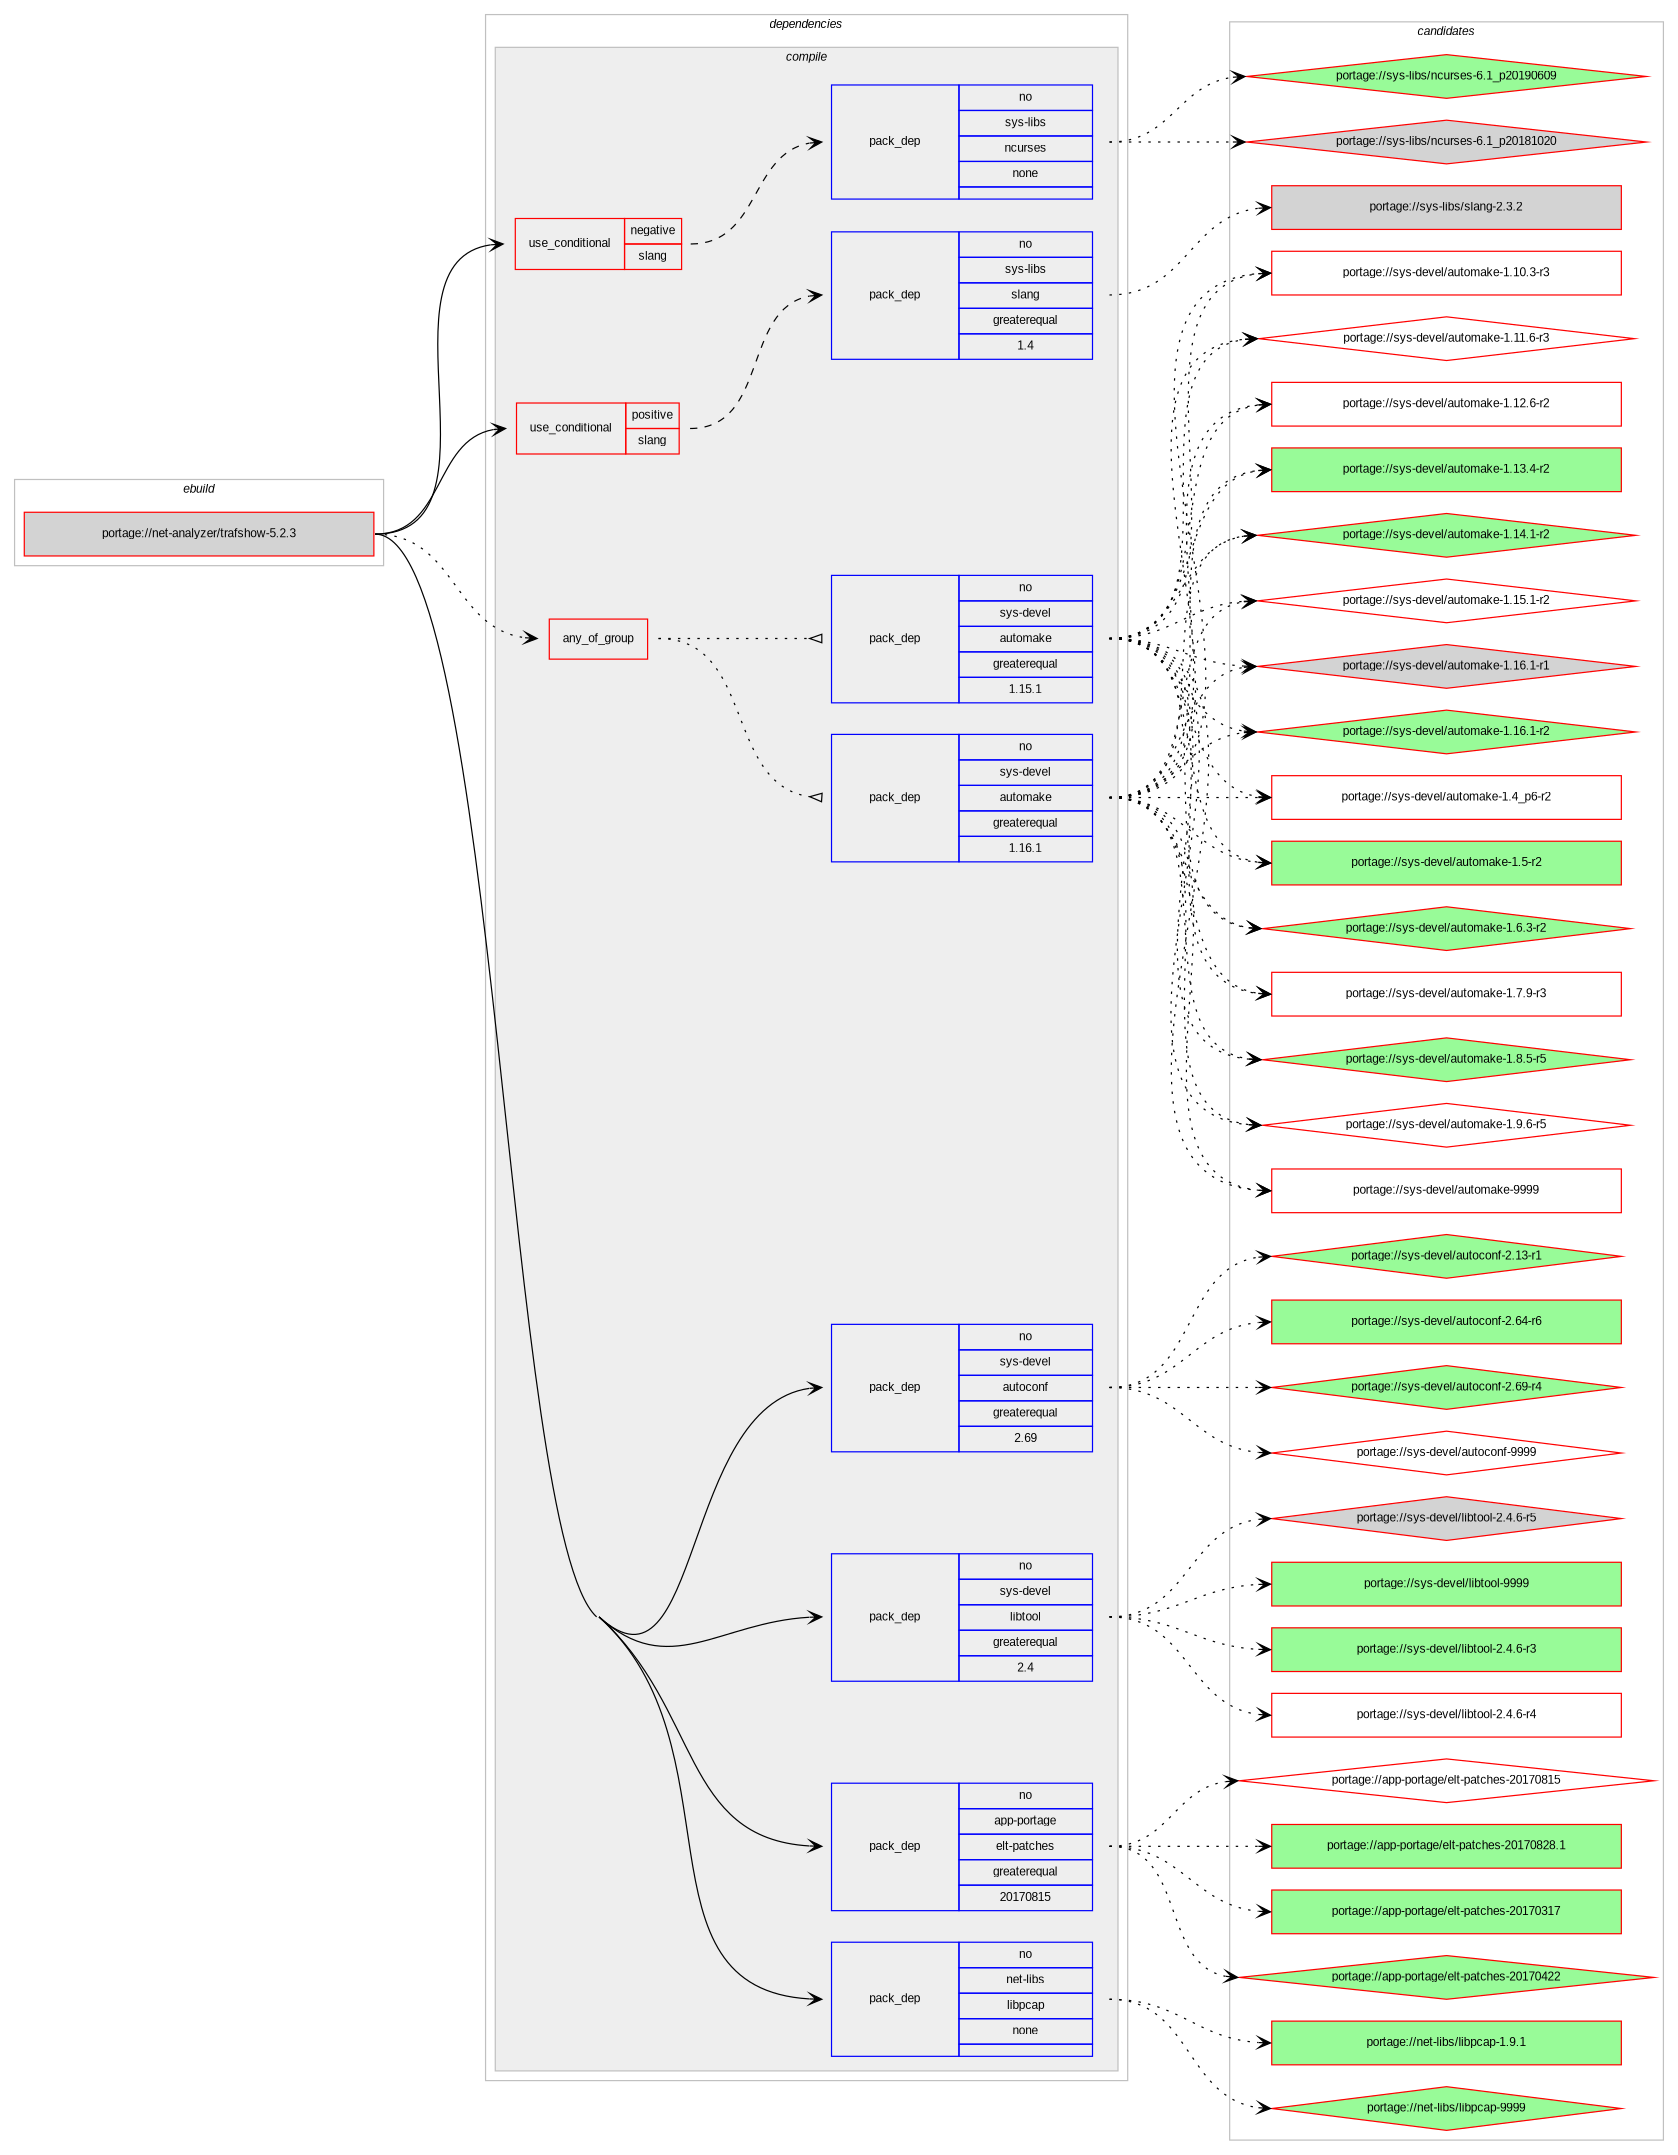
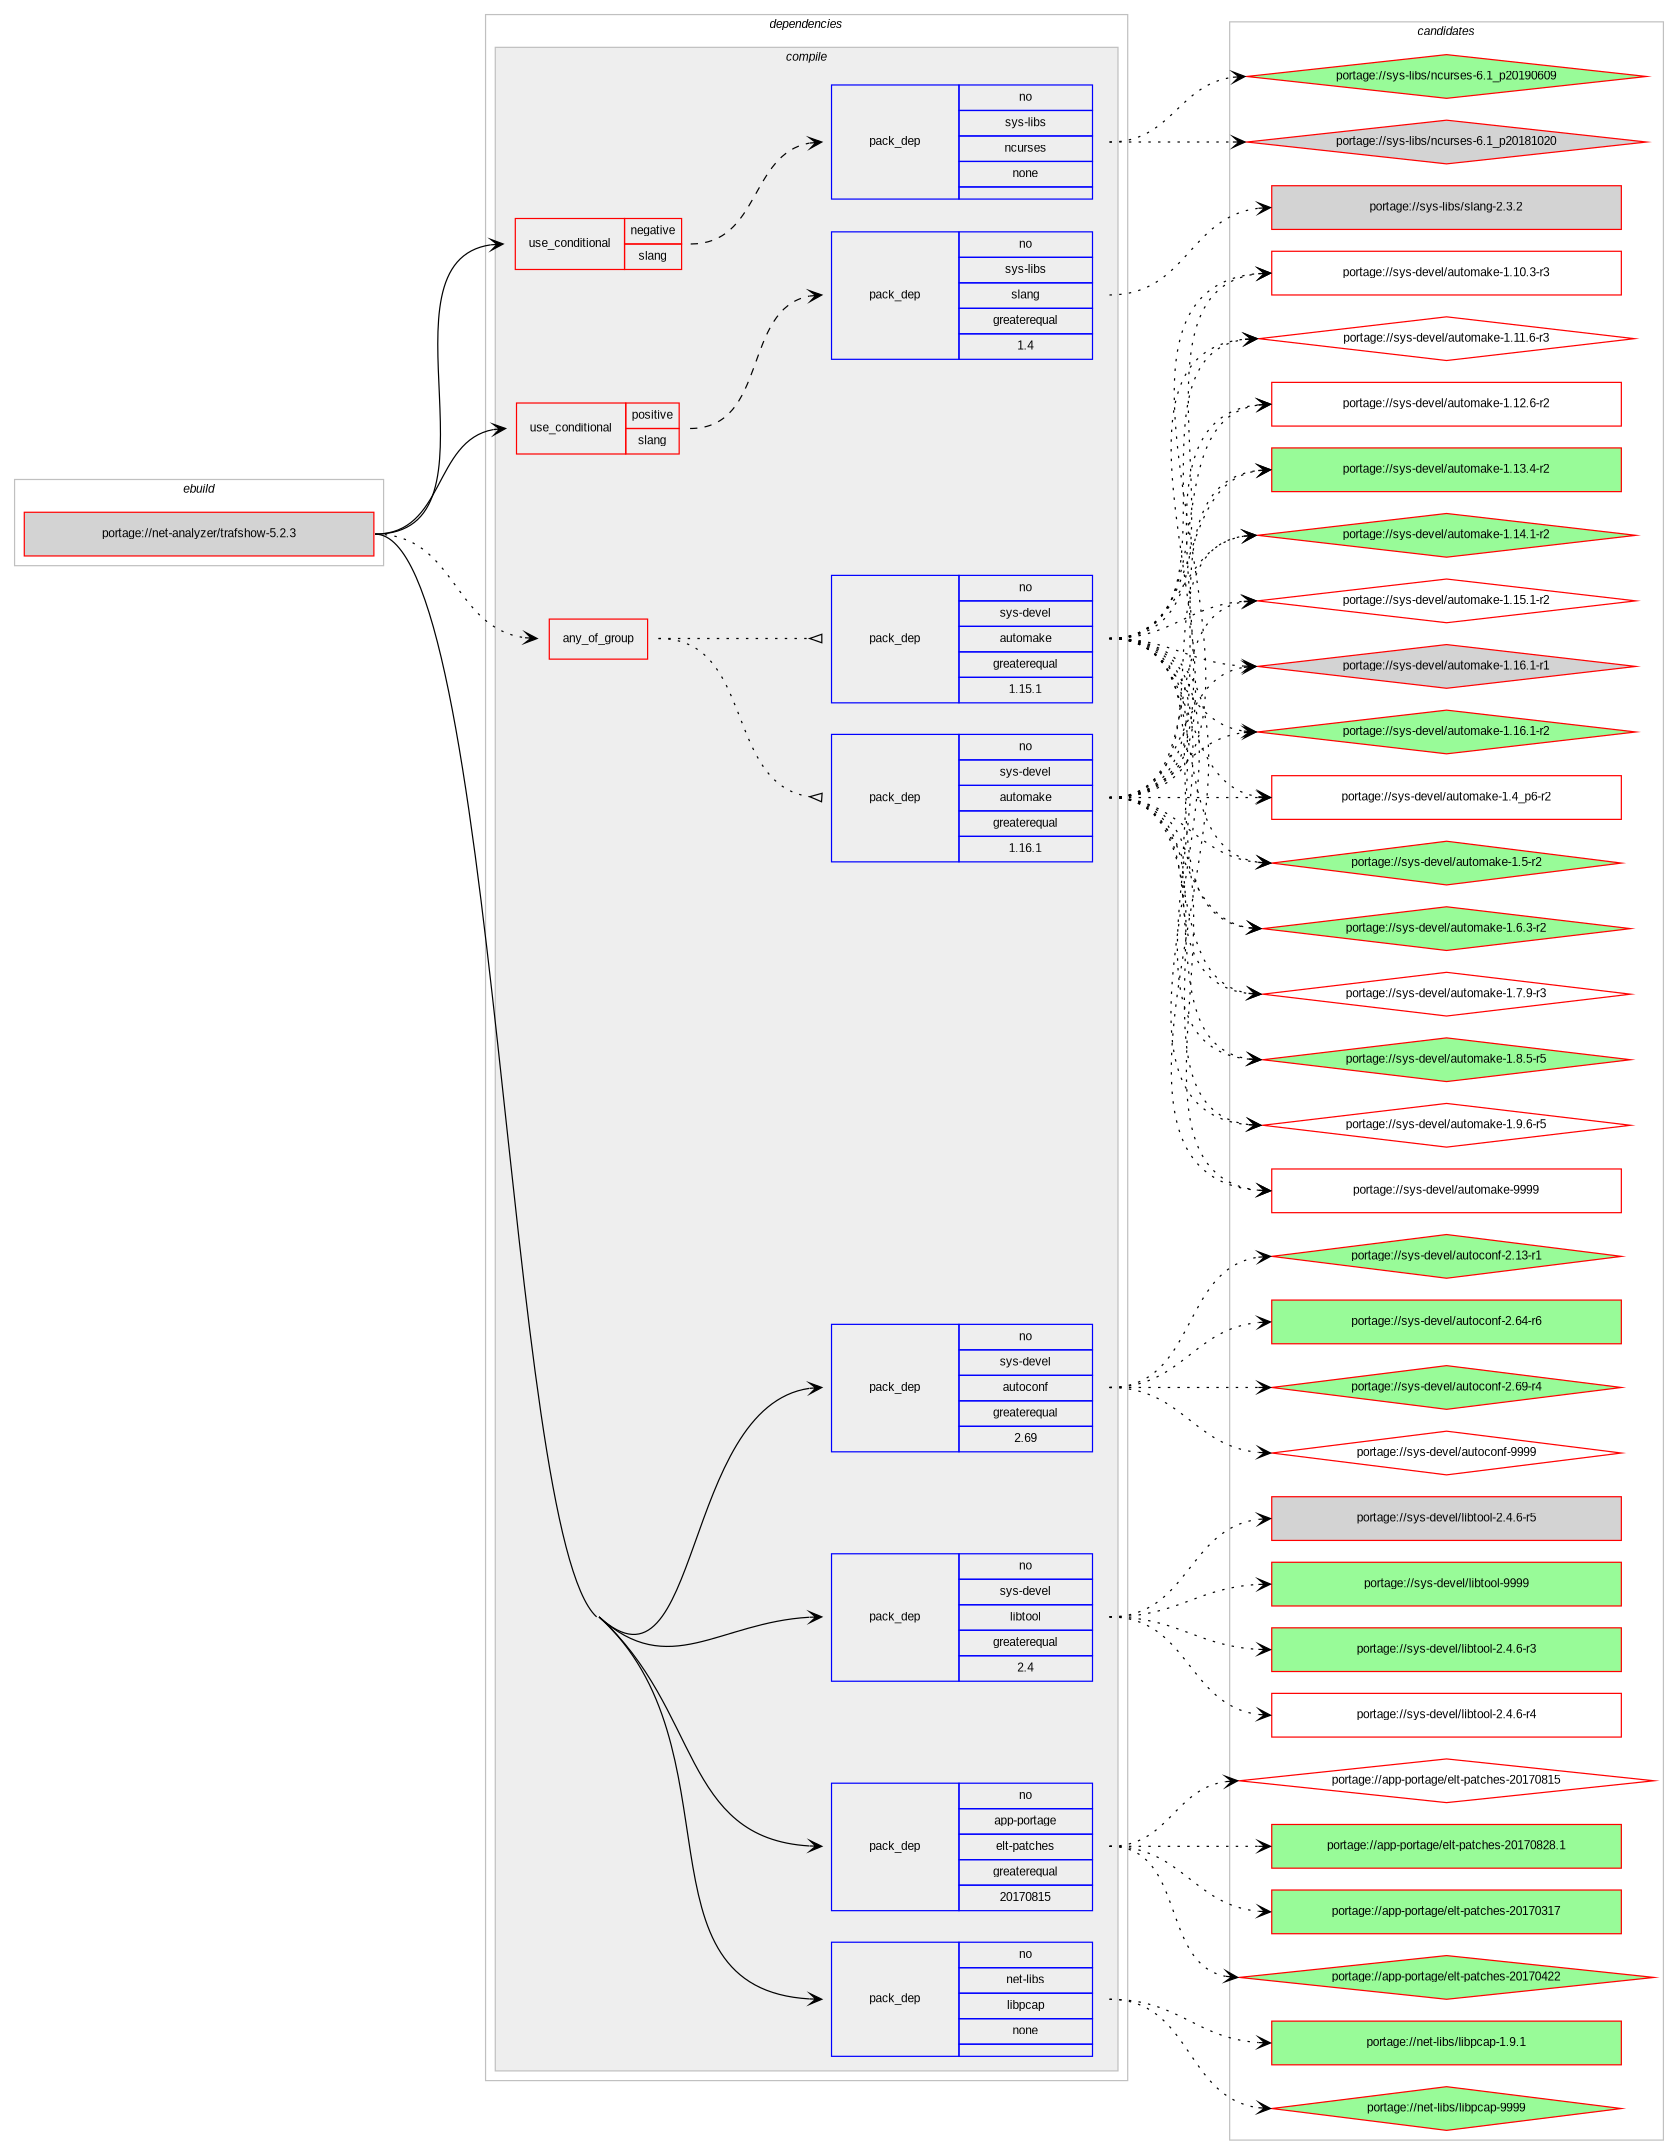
(1447, 863) -> (1447, 863)
(1447, 994) -> (1447, 994)
(1447, 1519) -> (1447, 1519)
